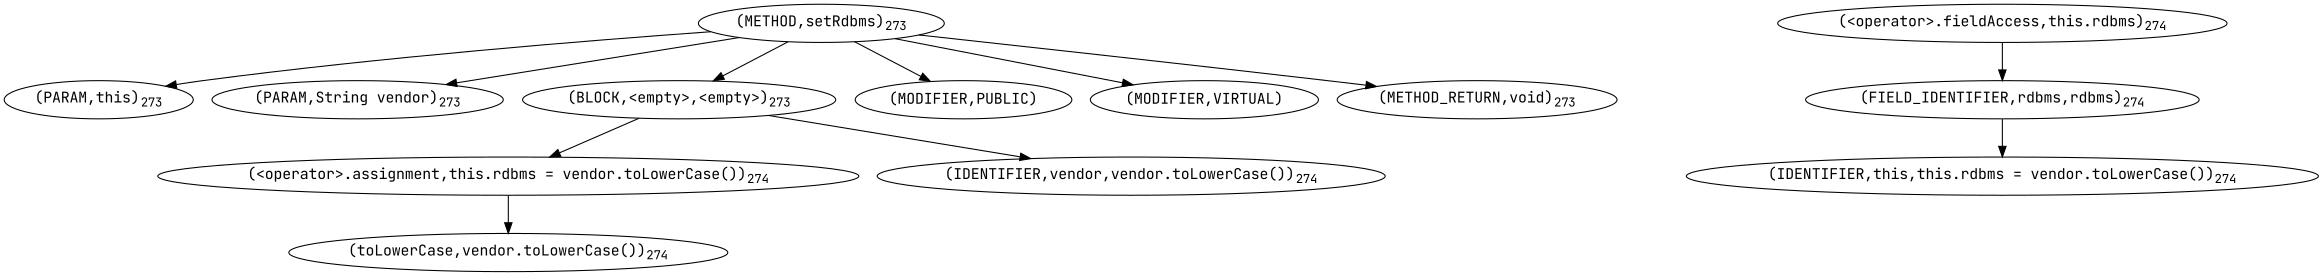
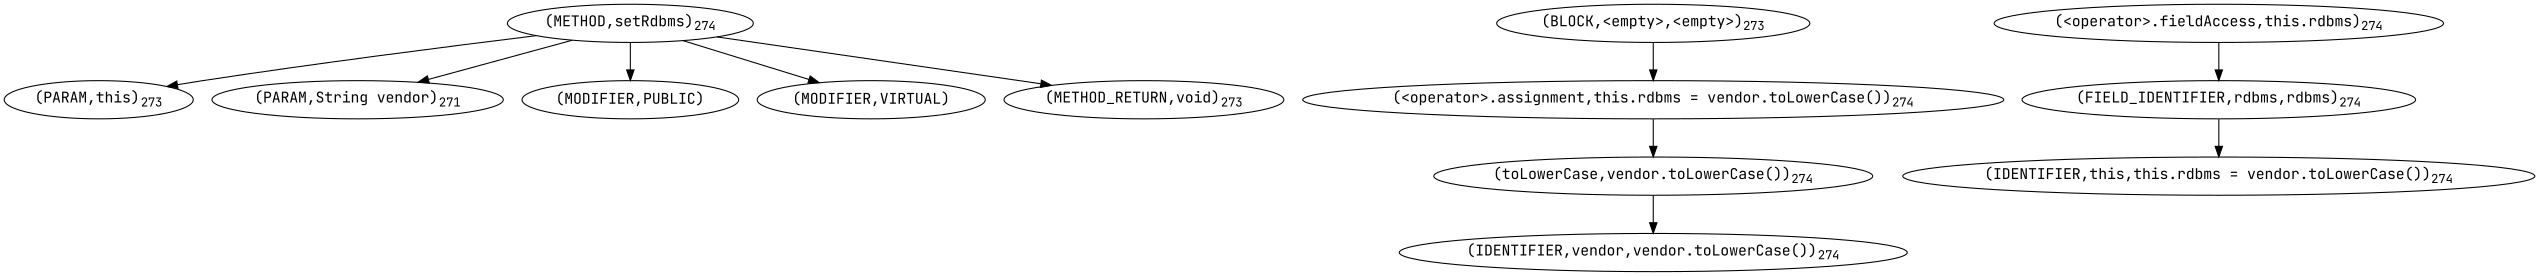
(896, 22) -> (705, 22)
(755, 59) -> none
(450, 98) -> (450, 98)
(894, 136) -> (1653, 209)
